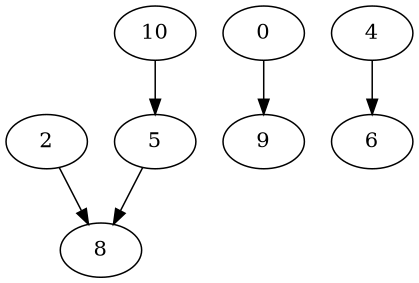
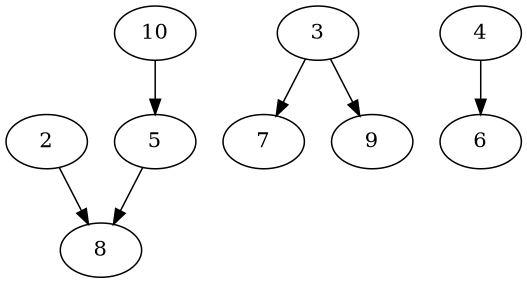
(264, 33) -> (318, 33)
none -> (264, 142)
